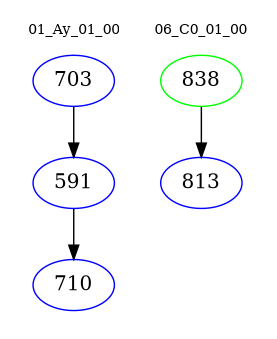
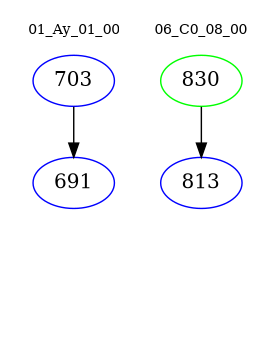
(201, 30) -> (201, 30)
(201, 81) -> (201, 81)
(74, 183) -> (74, 183)
(74, 285) -> none
